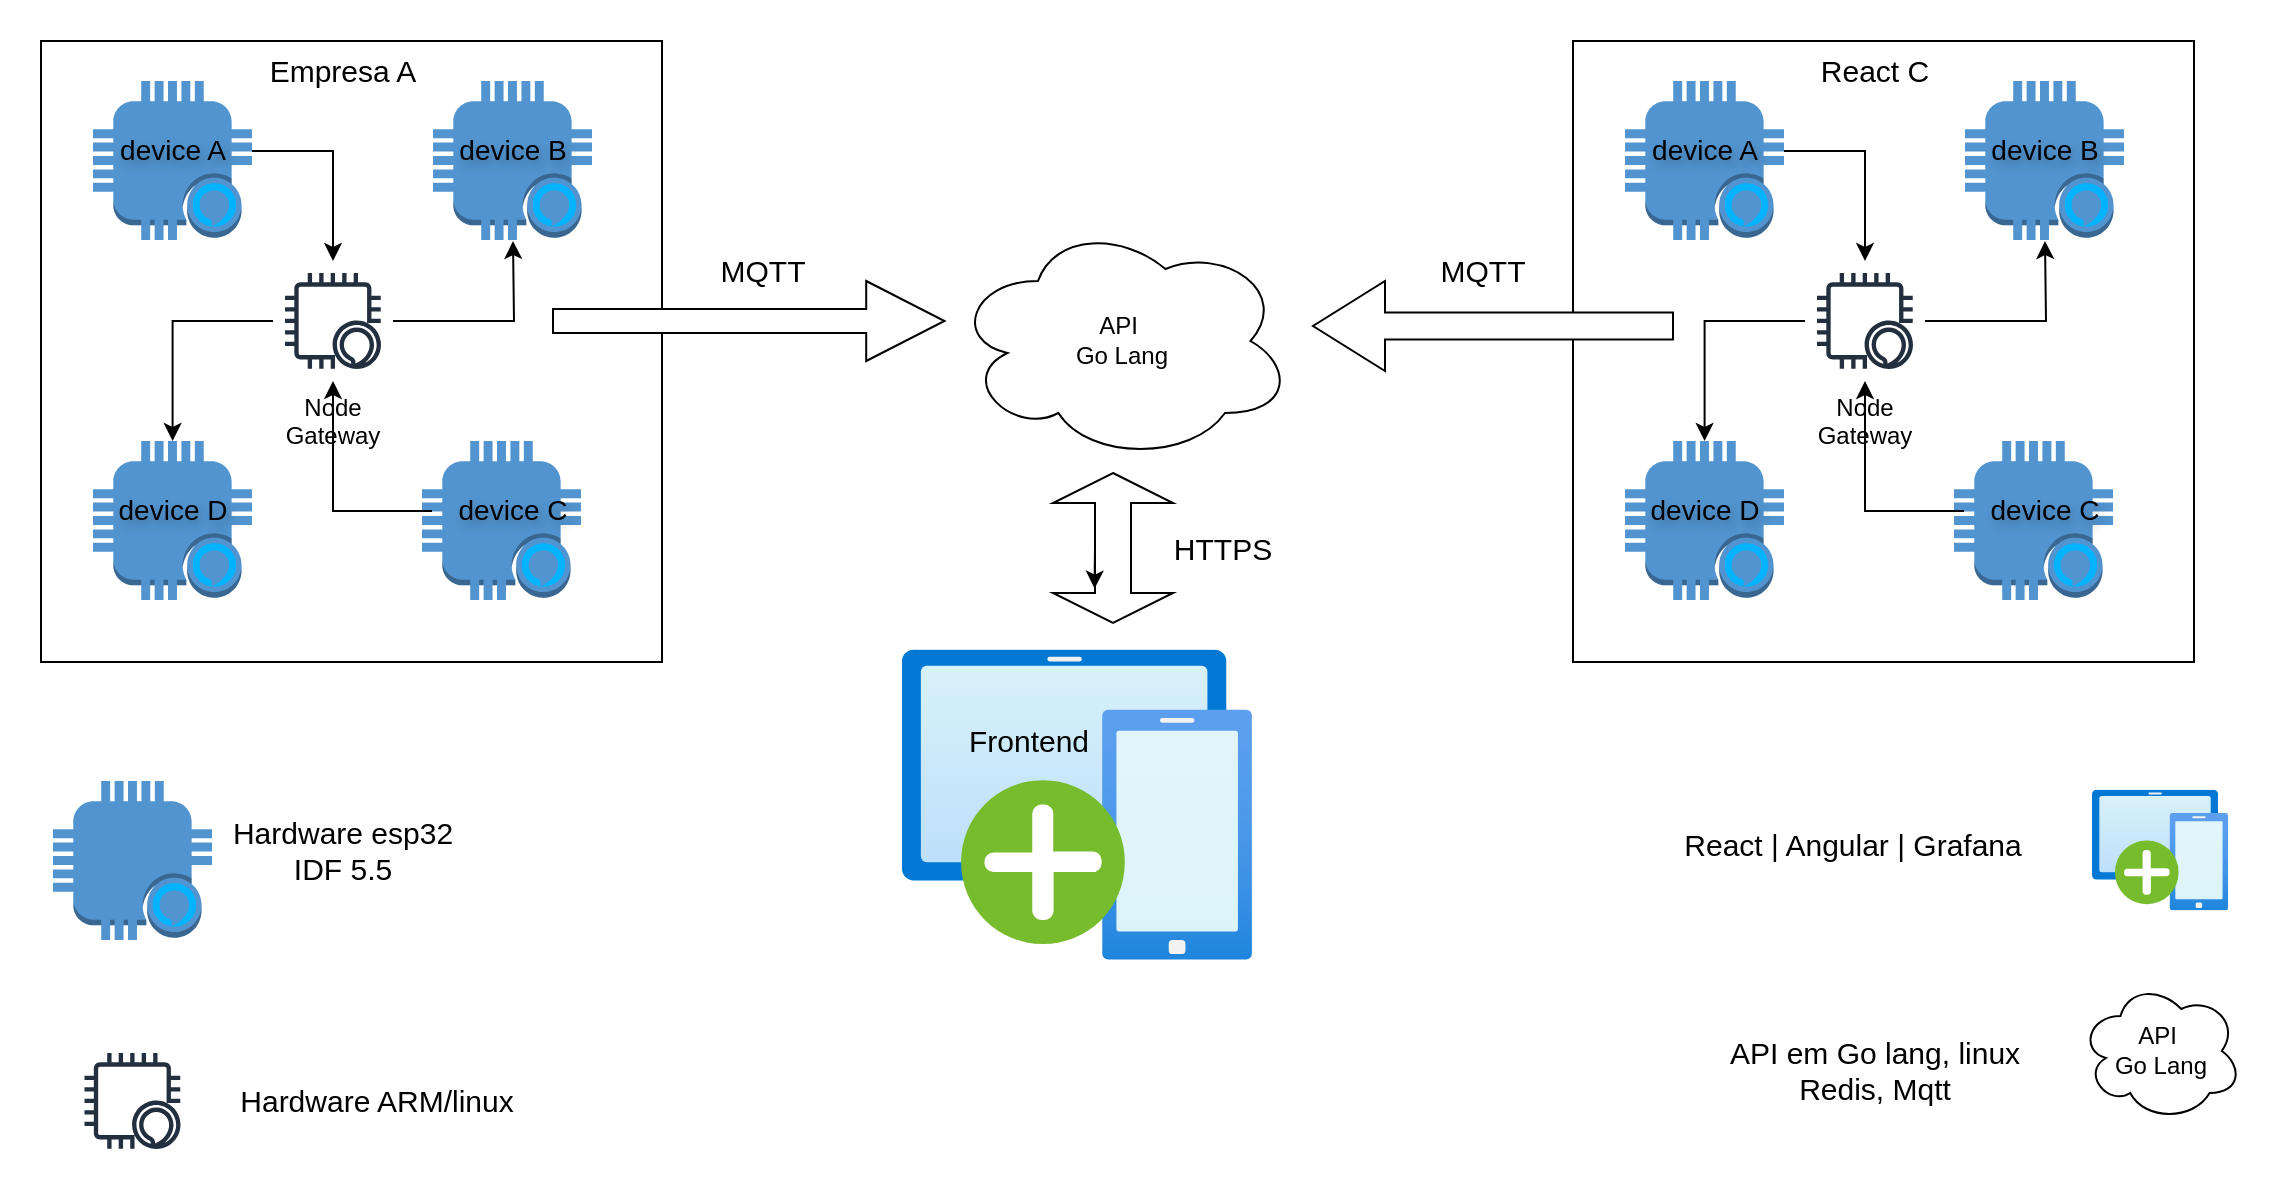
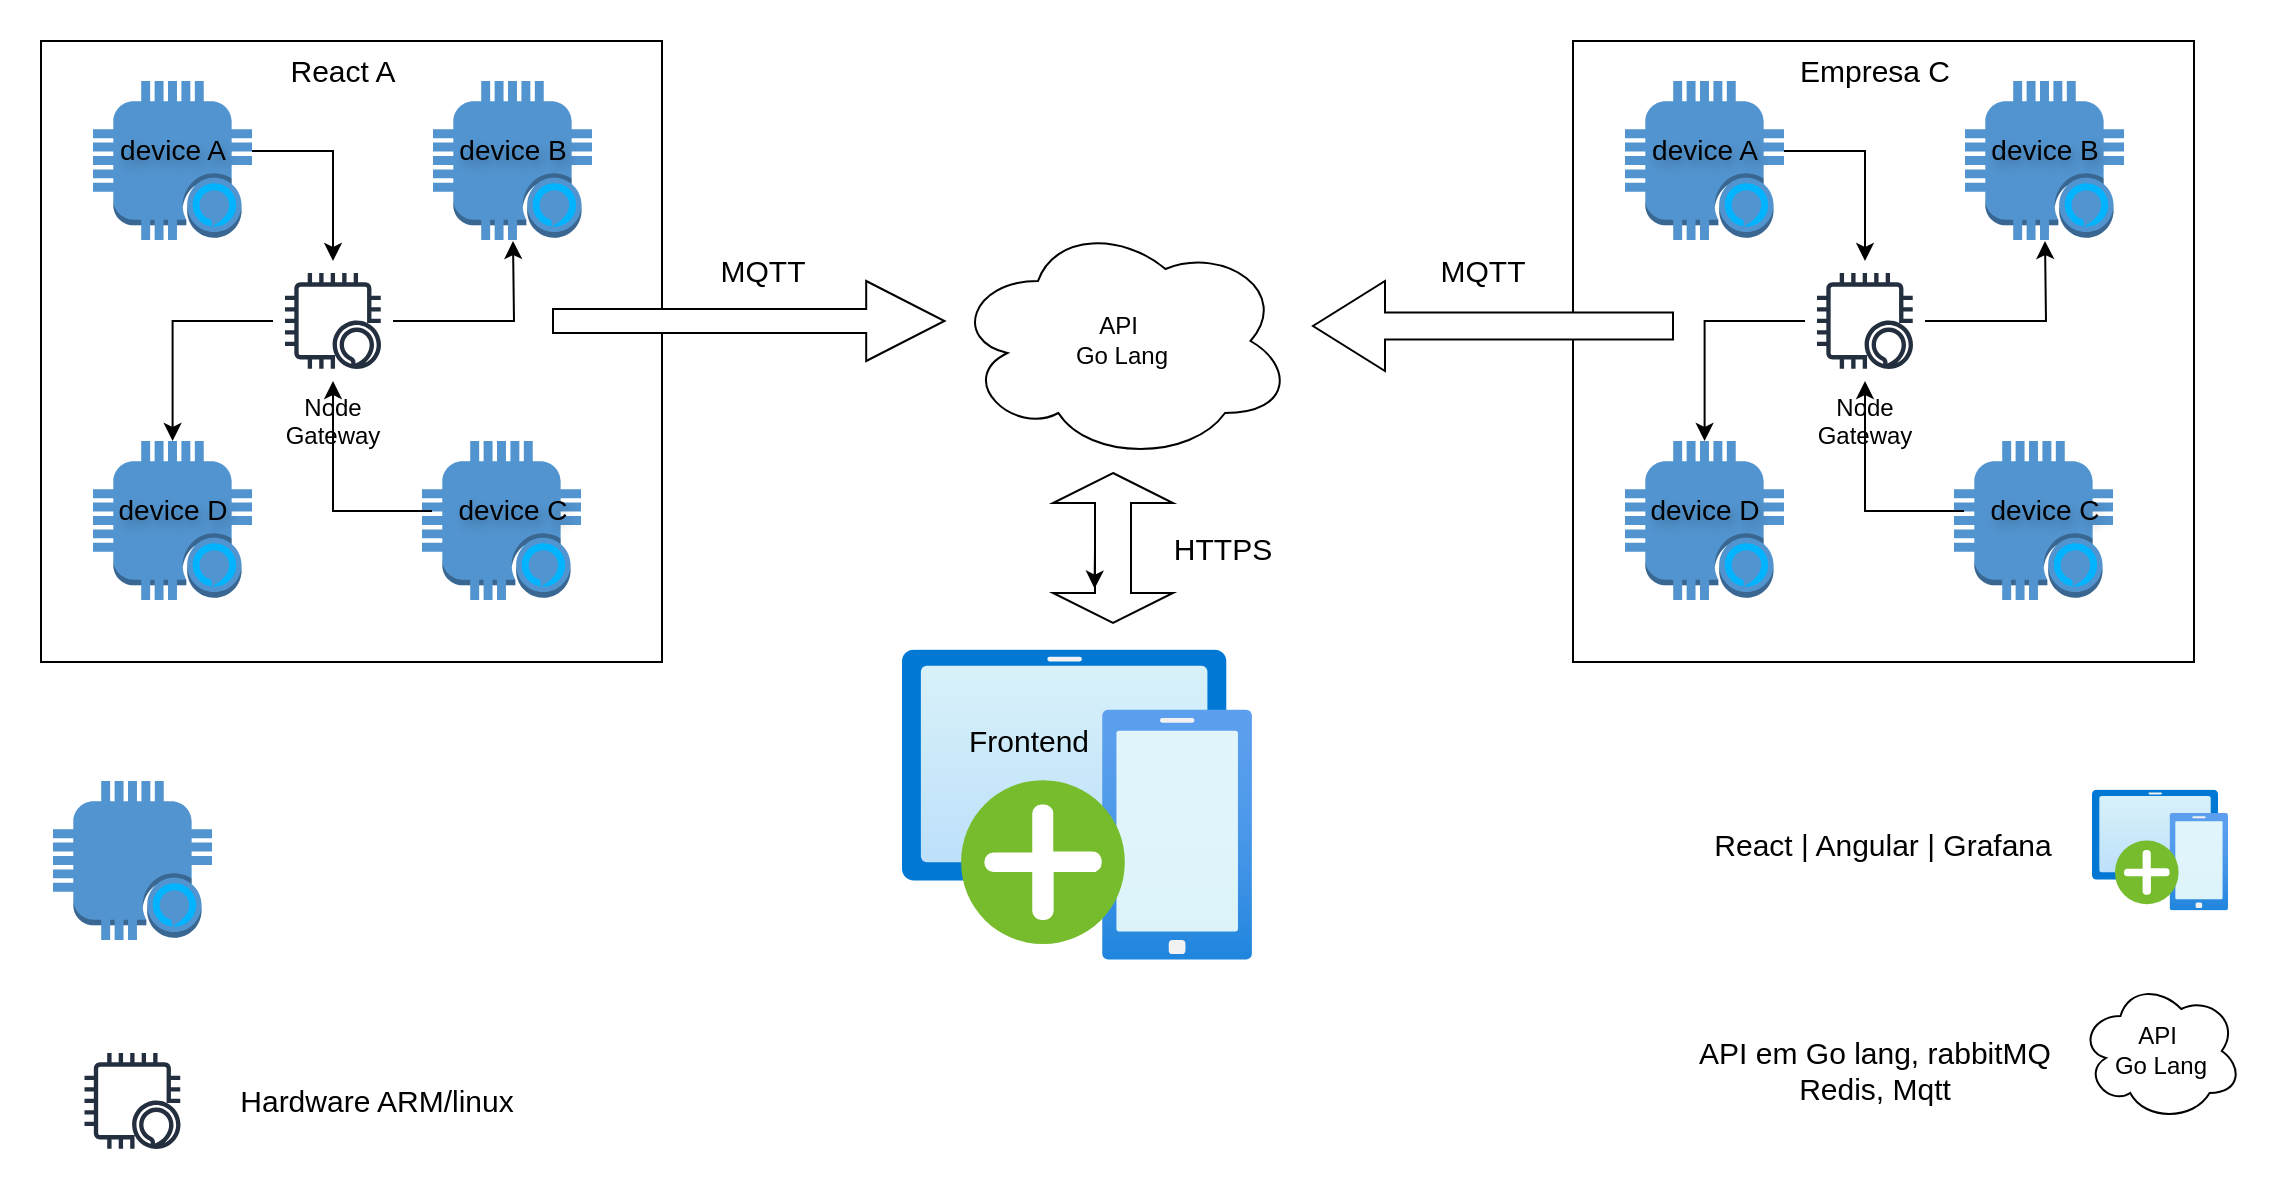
(344, 71) -> (344, 71)
(1876, 71) -> (1876, 71)
(1854, 846) -> (1884, 846)
(342, 851) -> none
(1876, 1071) -> (1876, 1071)
